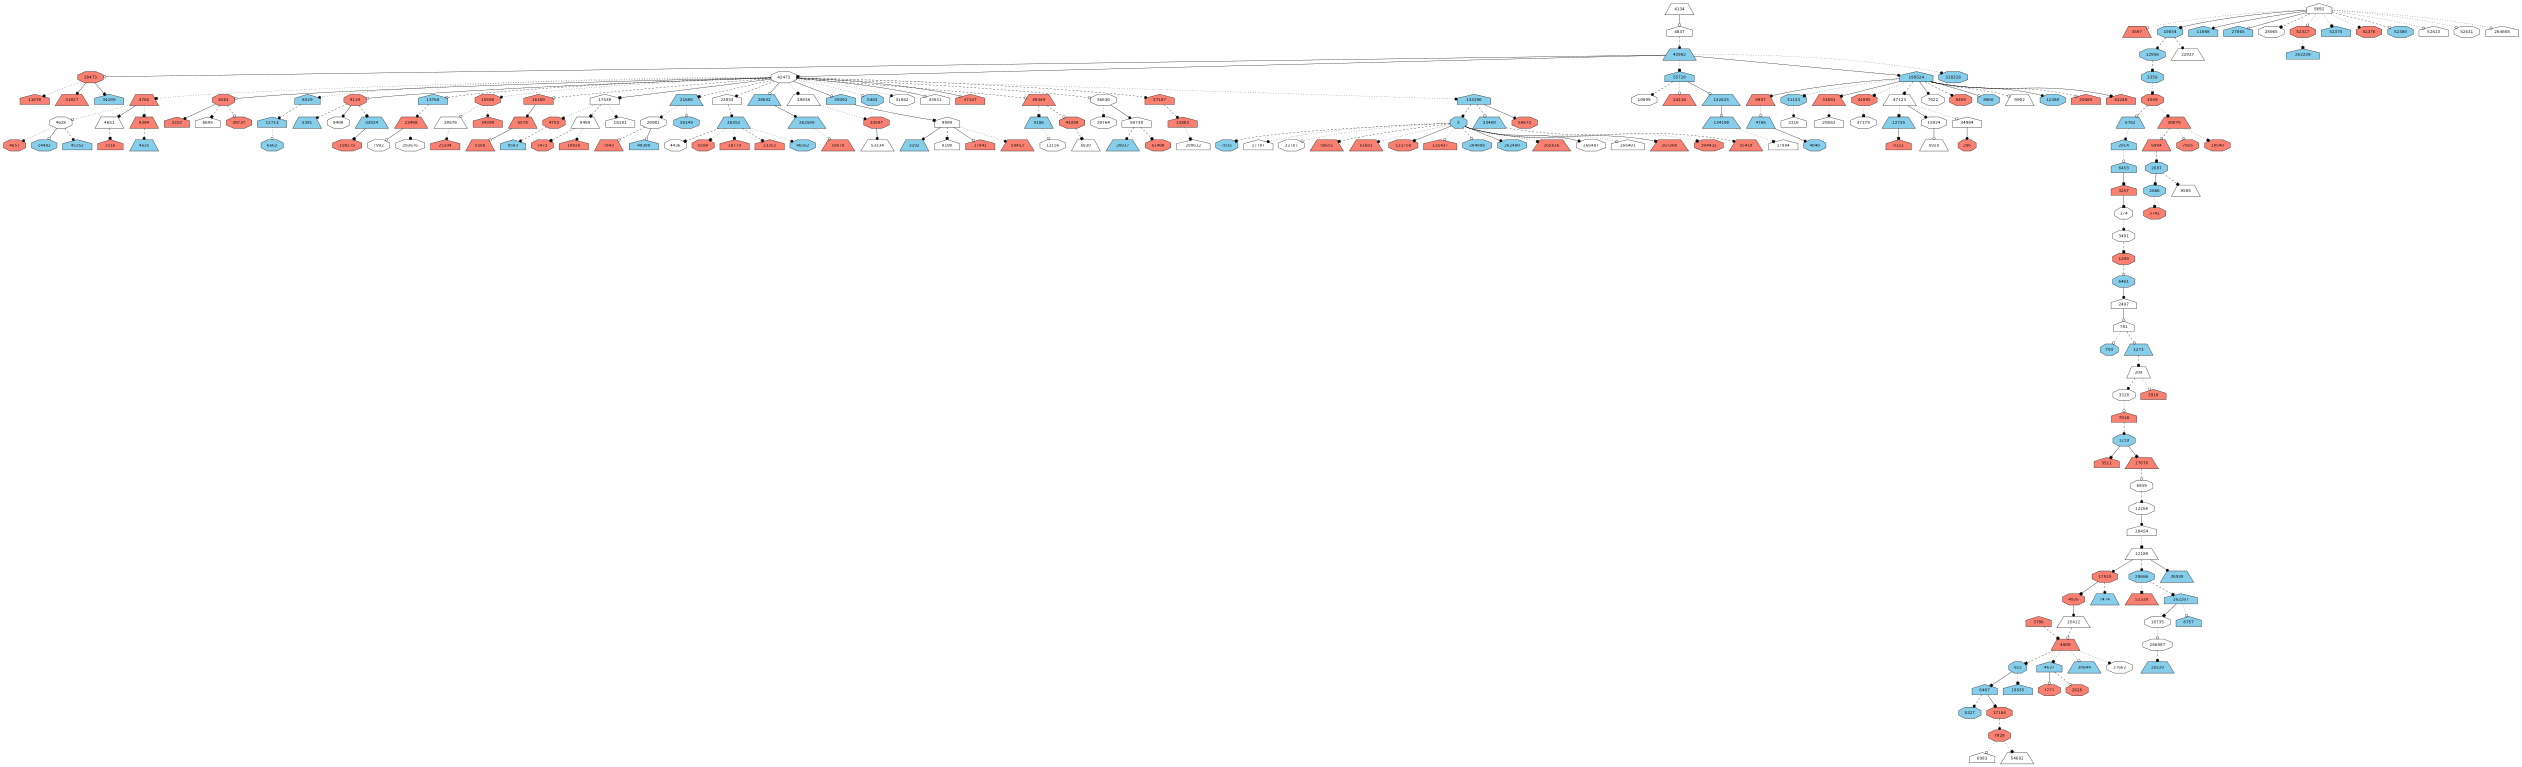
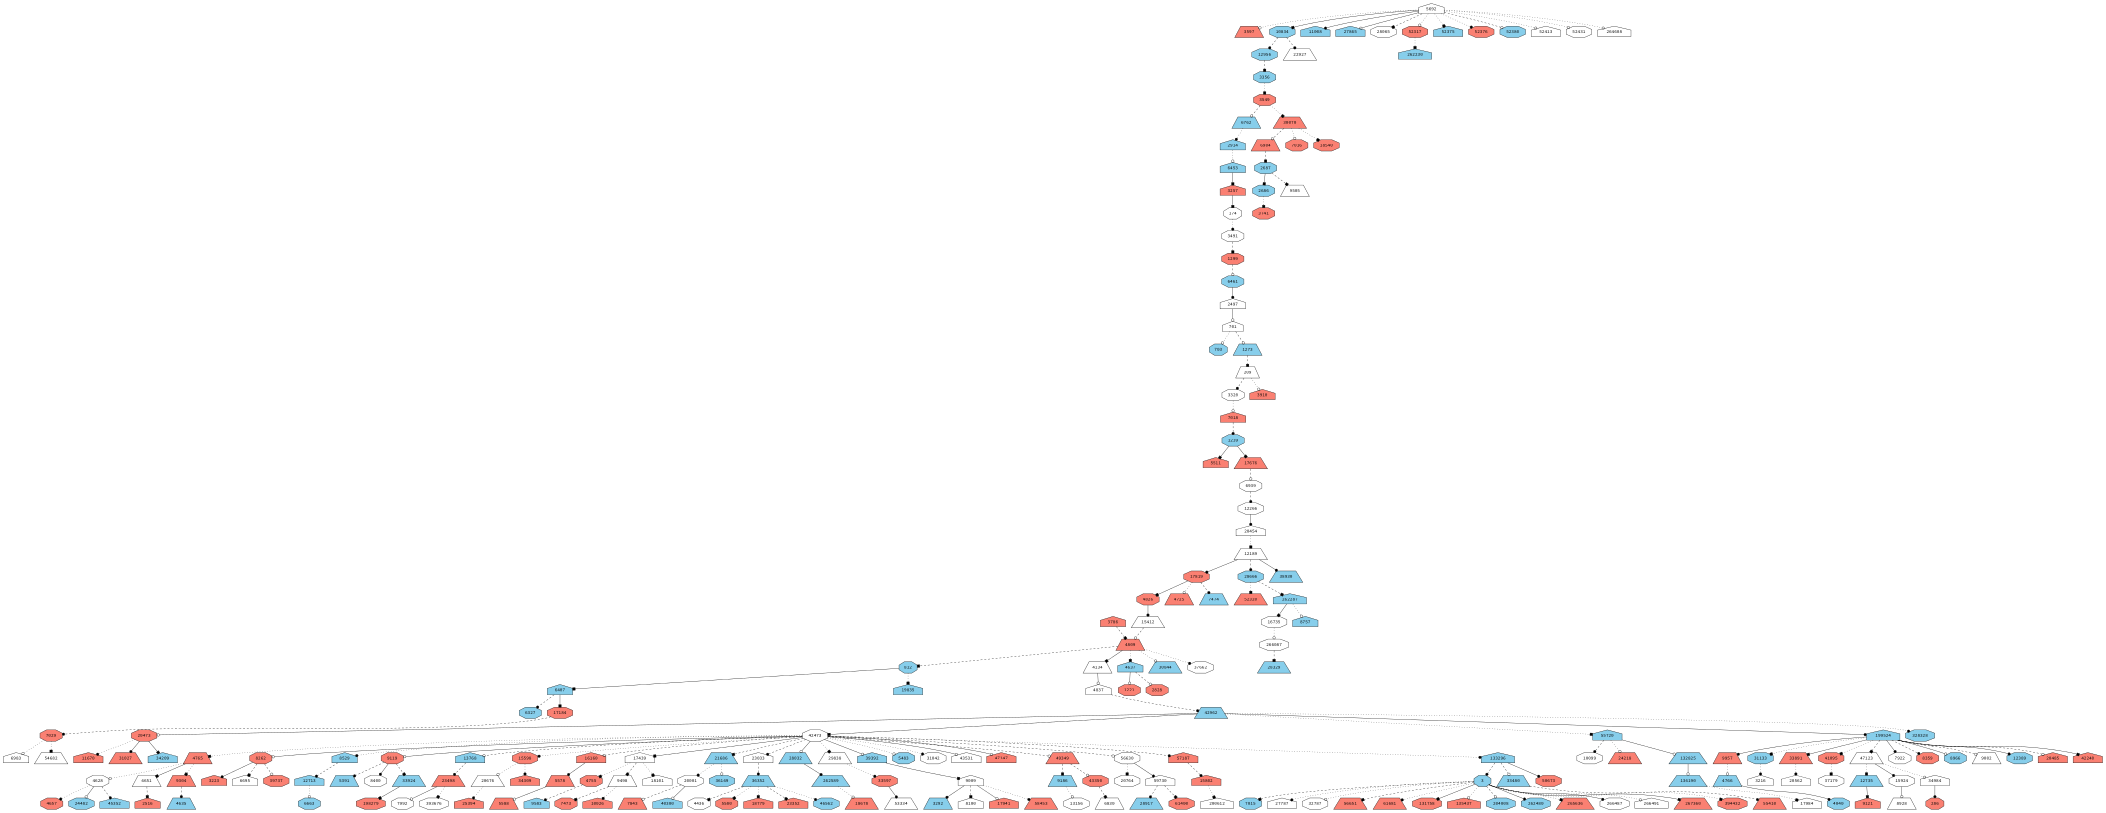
none -> (1179, 599)
none -> (1115, 655)
